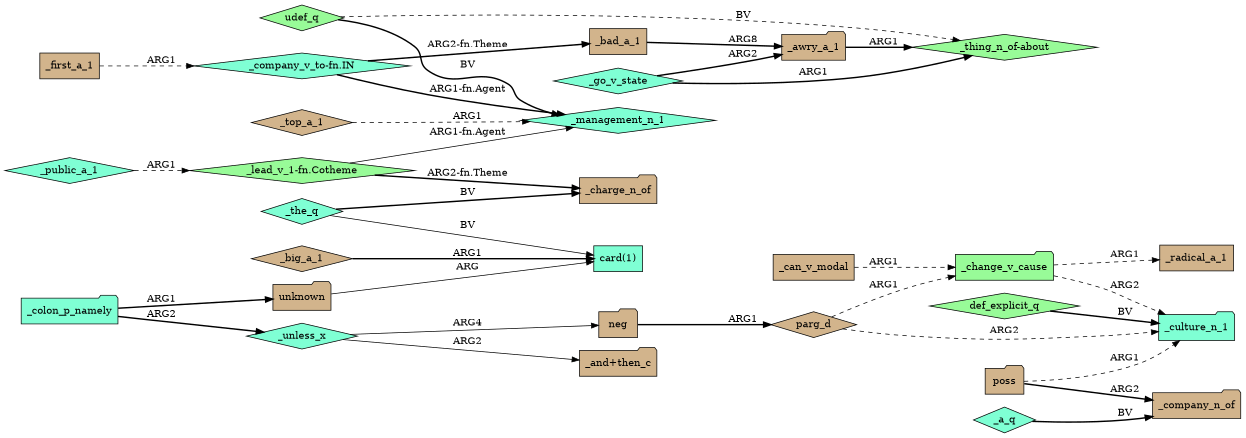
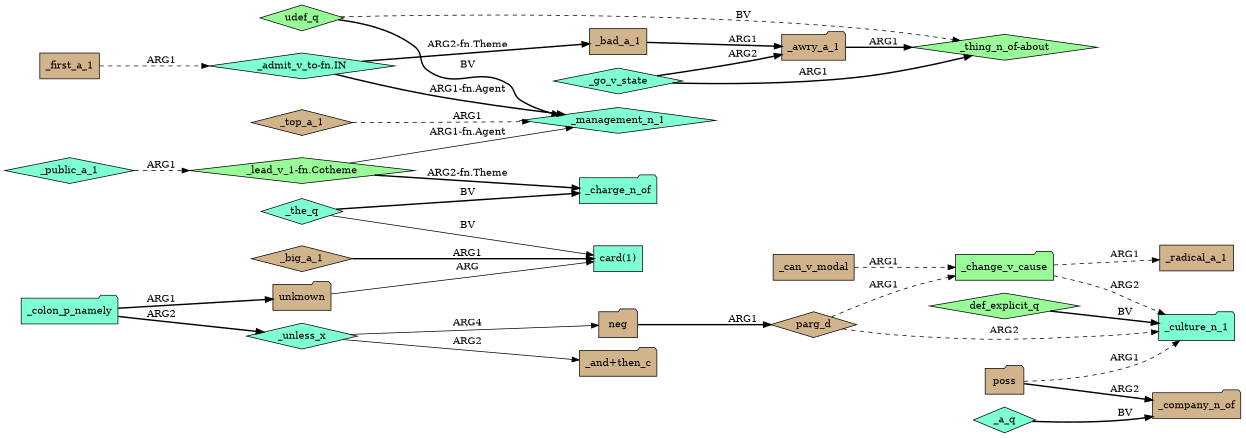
(743, 40) -> (743, 40)
(302, 66) -> (302, 66)
(618, 191) -> (618, 191)
